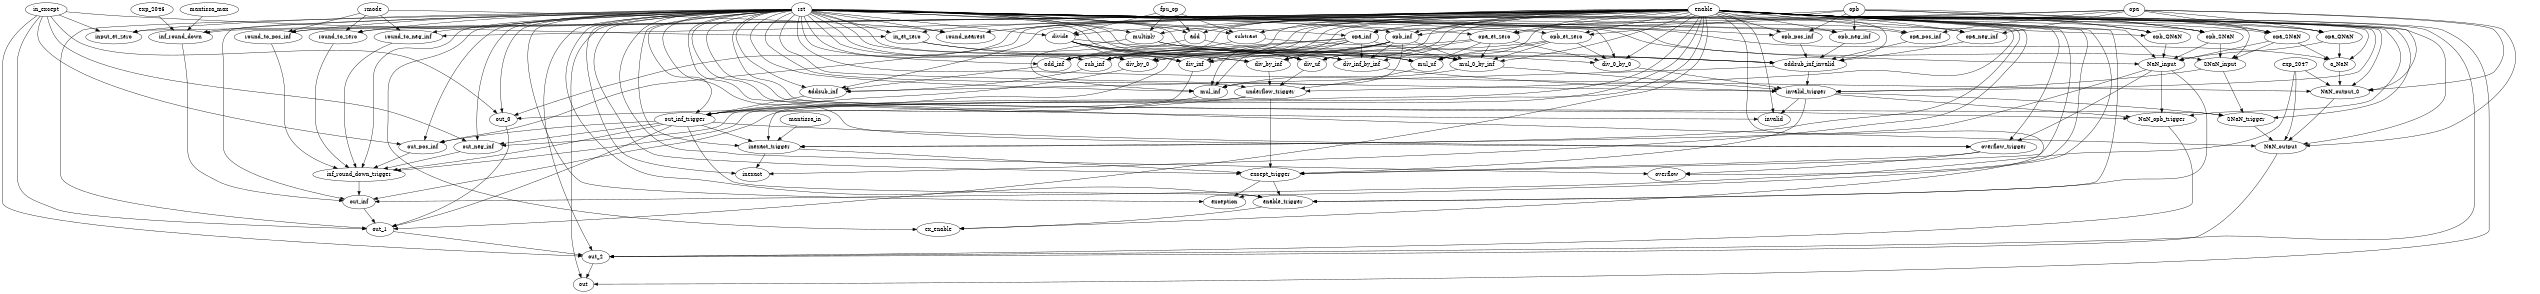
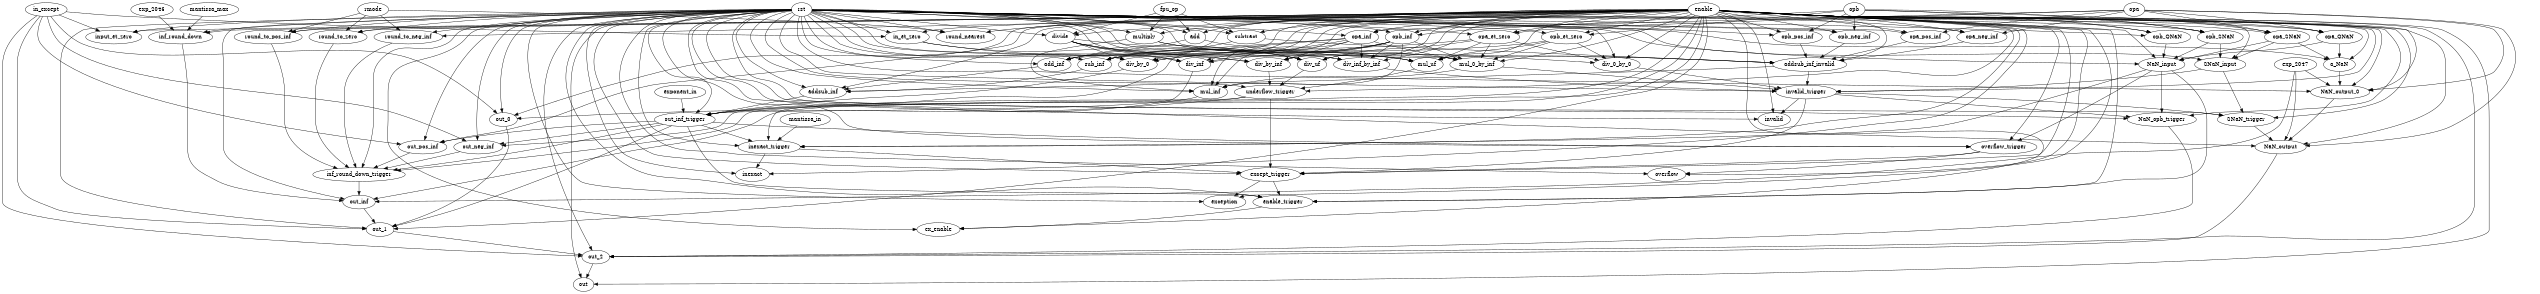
none -> (680, 92)
